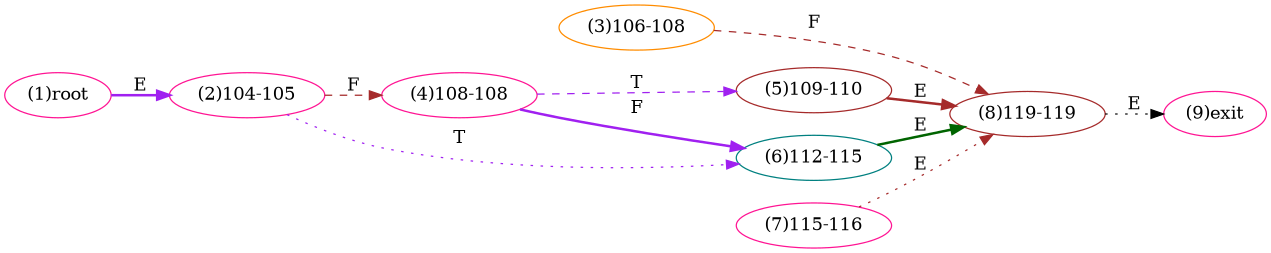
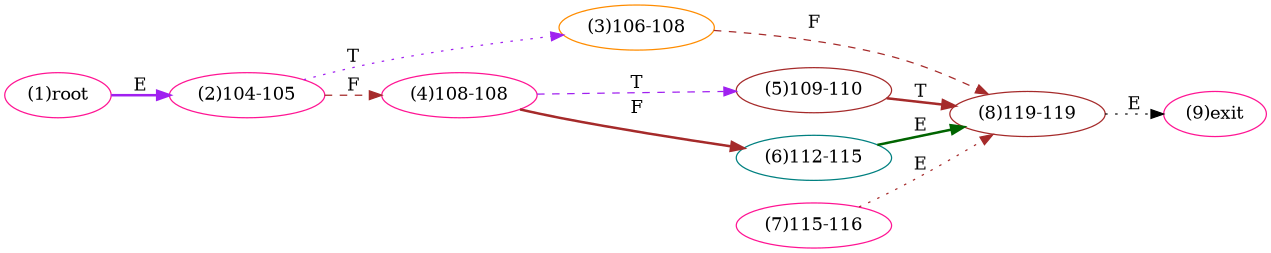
(921, 92) -> (921, 92)
(625, 130) -> (625, 130)
(503, 164) -> (426, 54)
